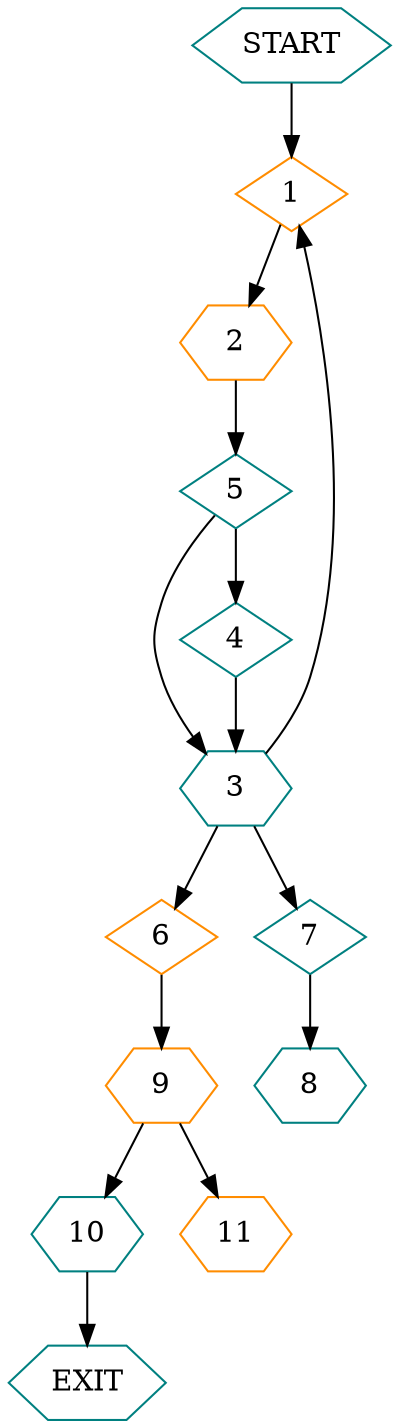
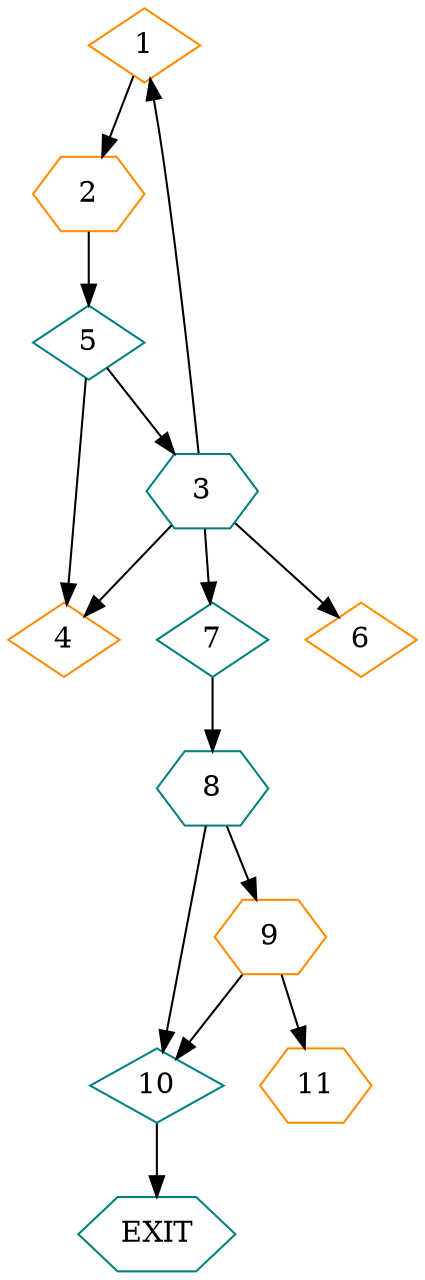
(292, 45) -> none
(236, 640) -> (64, 640)
(236, 704) -> (135, 563)
none -> (186, 928)
(162, 1001) -> (238, 853)
(87, 1234) -> (157, 1086)
